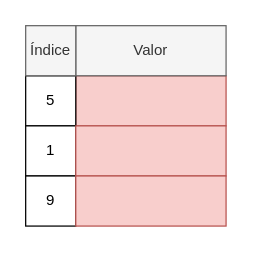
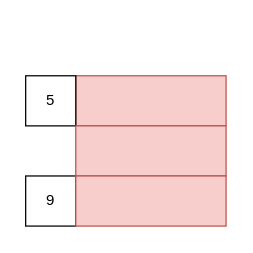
(51, 51) -> none
(151, 51) -> none
(51, 151) -> none
